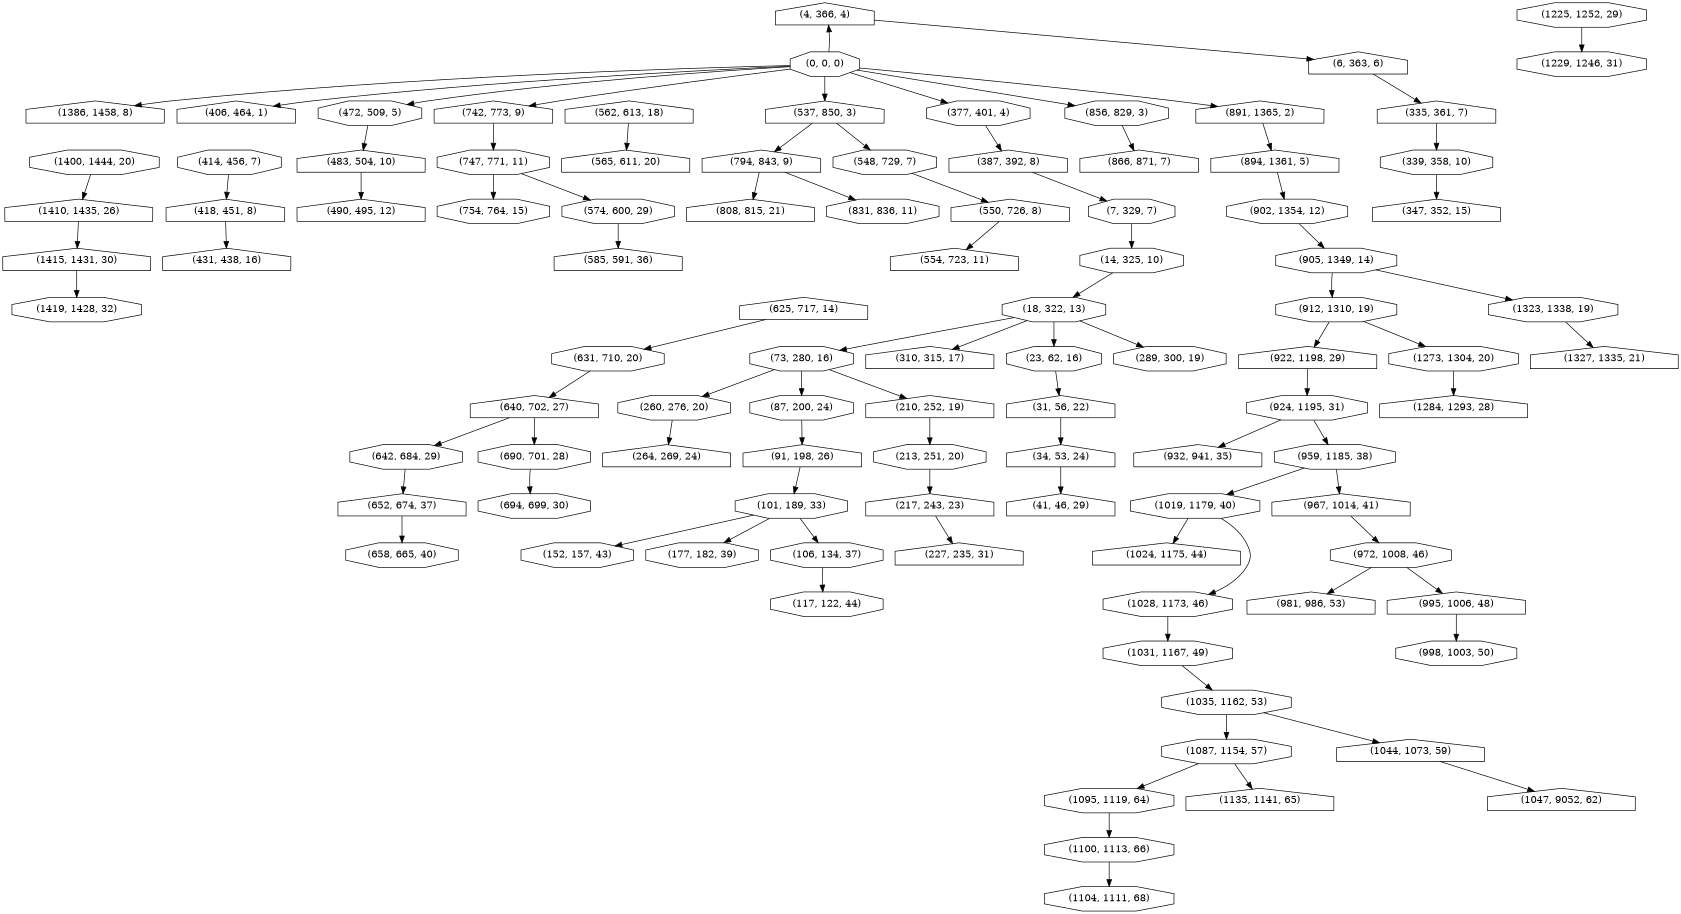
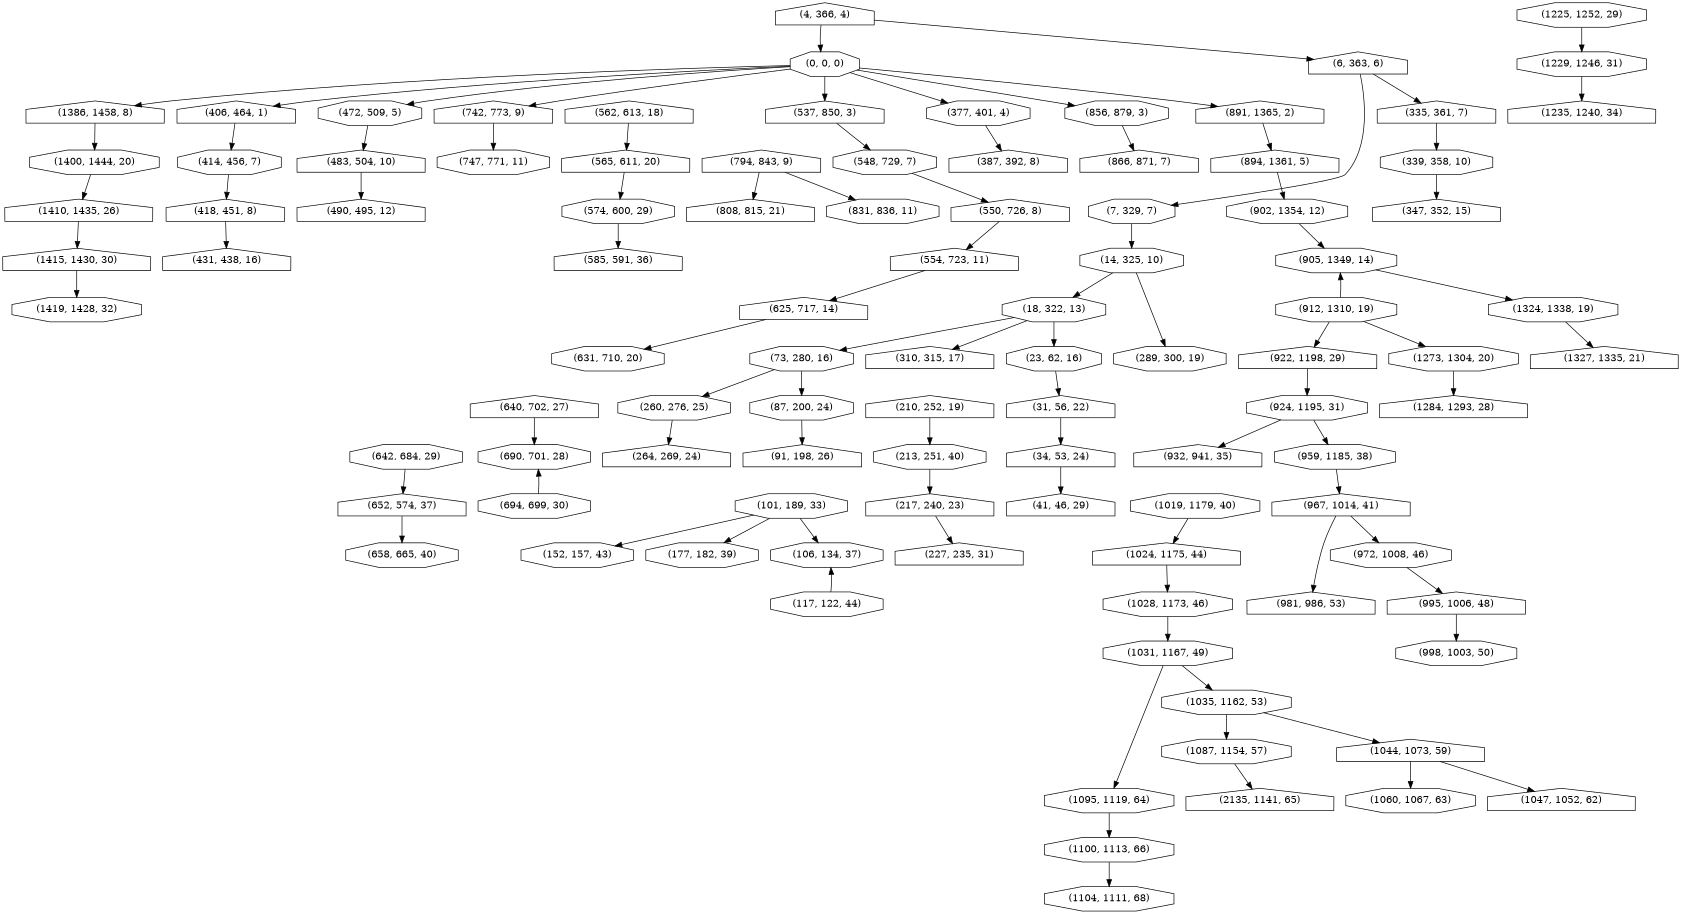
(829, 42) -> (820, 35)
(1117, 113) -> (1117, 113)
none -> (1582, 113)
none -> (95, 133)
none -> (234, 133)
(796, 135) -> none
(1066, 185) -> (1314, 183)
(553, 186) -> (623, 182)
(493, 211) -> none
(77, 261) -> (77, 261)
(1332, 282) -> (1341, 289)
none -> (881, 285)
(1553, 310) -> (1553, 310)
(1108, 333) -> (1150, 306)
(572, 382) -> none
(865, 383) -> none
(674, 408) -> (674, 408)
(475, 431) -> none
(930, 457) -> (930, 457)
(798, 477) -> none
(530, 478) -> (539, 485)
(1269, 480) -> none
(402, 506) -> (402, 506)
(930, 506) -> (930, 506)
(1250, 557) -> (1167, 575)
(822, 576) -> (831, 583)
(1352, 579) -> (1322, 550)
(1171, 775) -> (1140, 724)
(1260, 801) -> (1260, 801)
none -> (1411, 801)
(1561, 801) -> (1561, 801)
